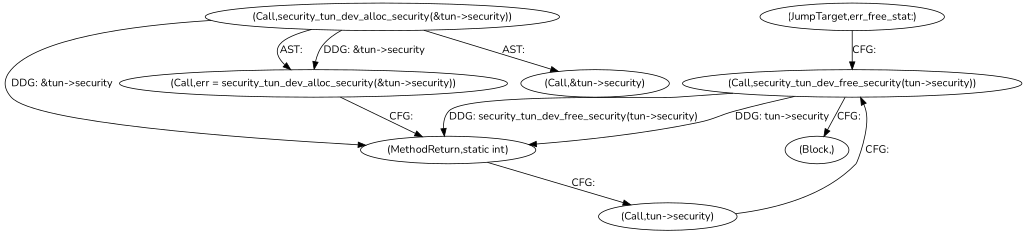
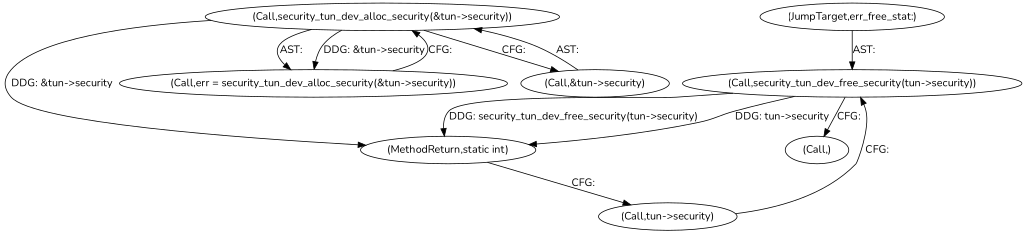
none -> (532, 45)
(515, 50) -> (515, 50)
(866, 50) -> (866, 50)
(378, 115) -> (421, 60)
(817, 150) -> (817, 150)
